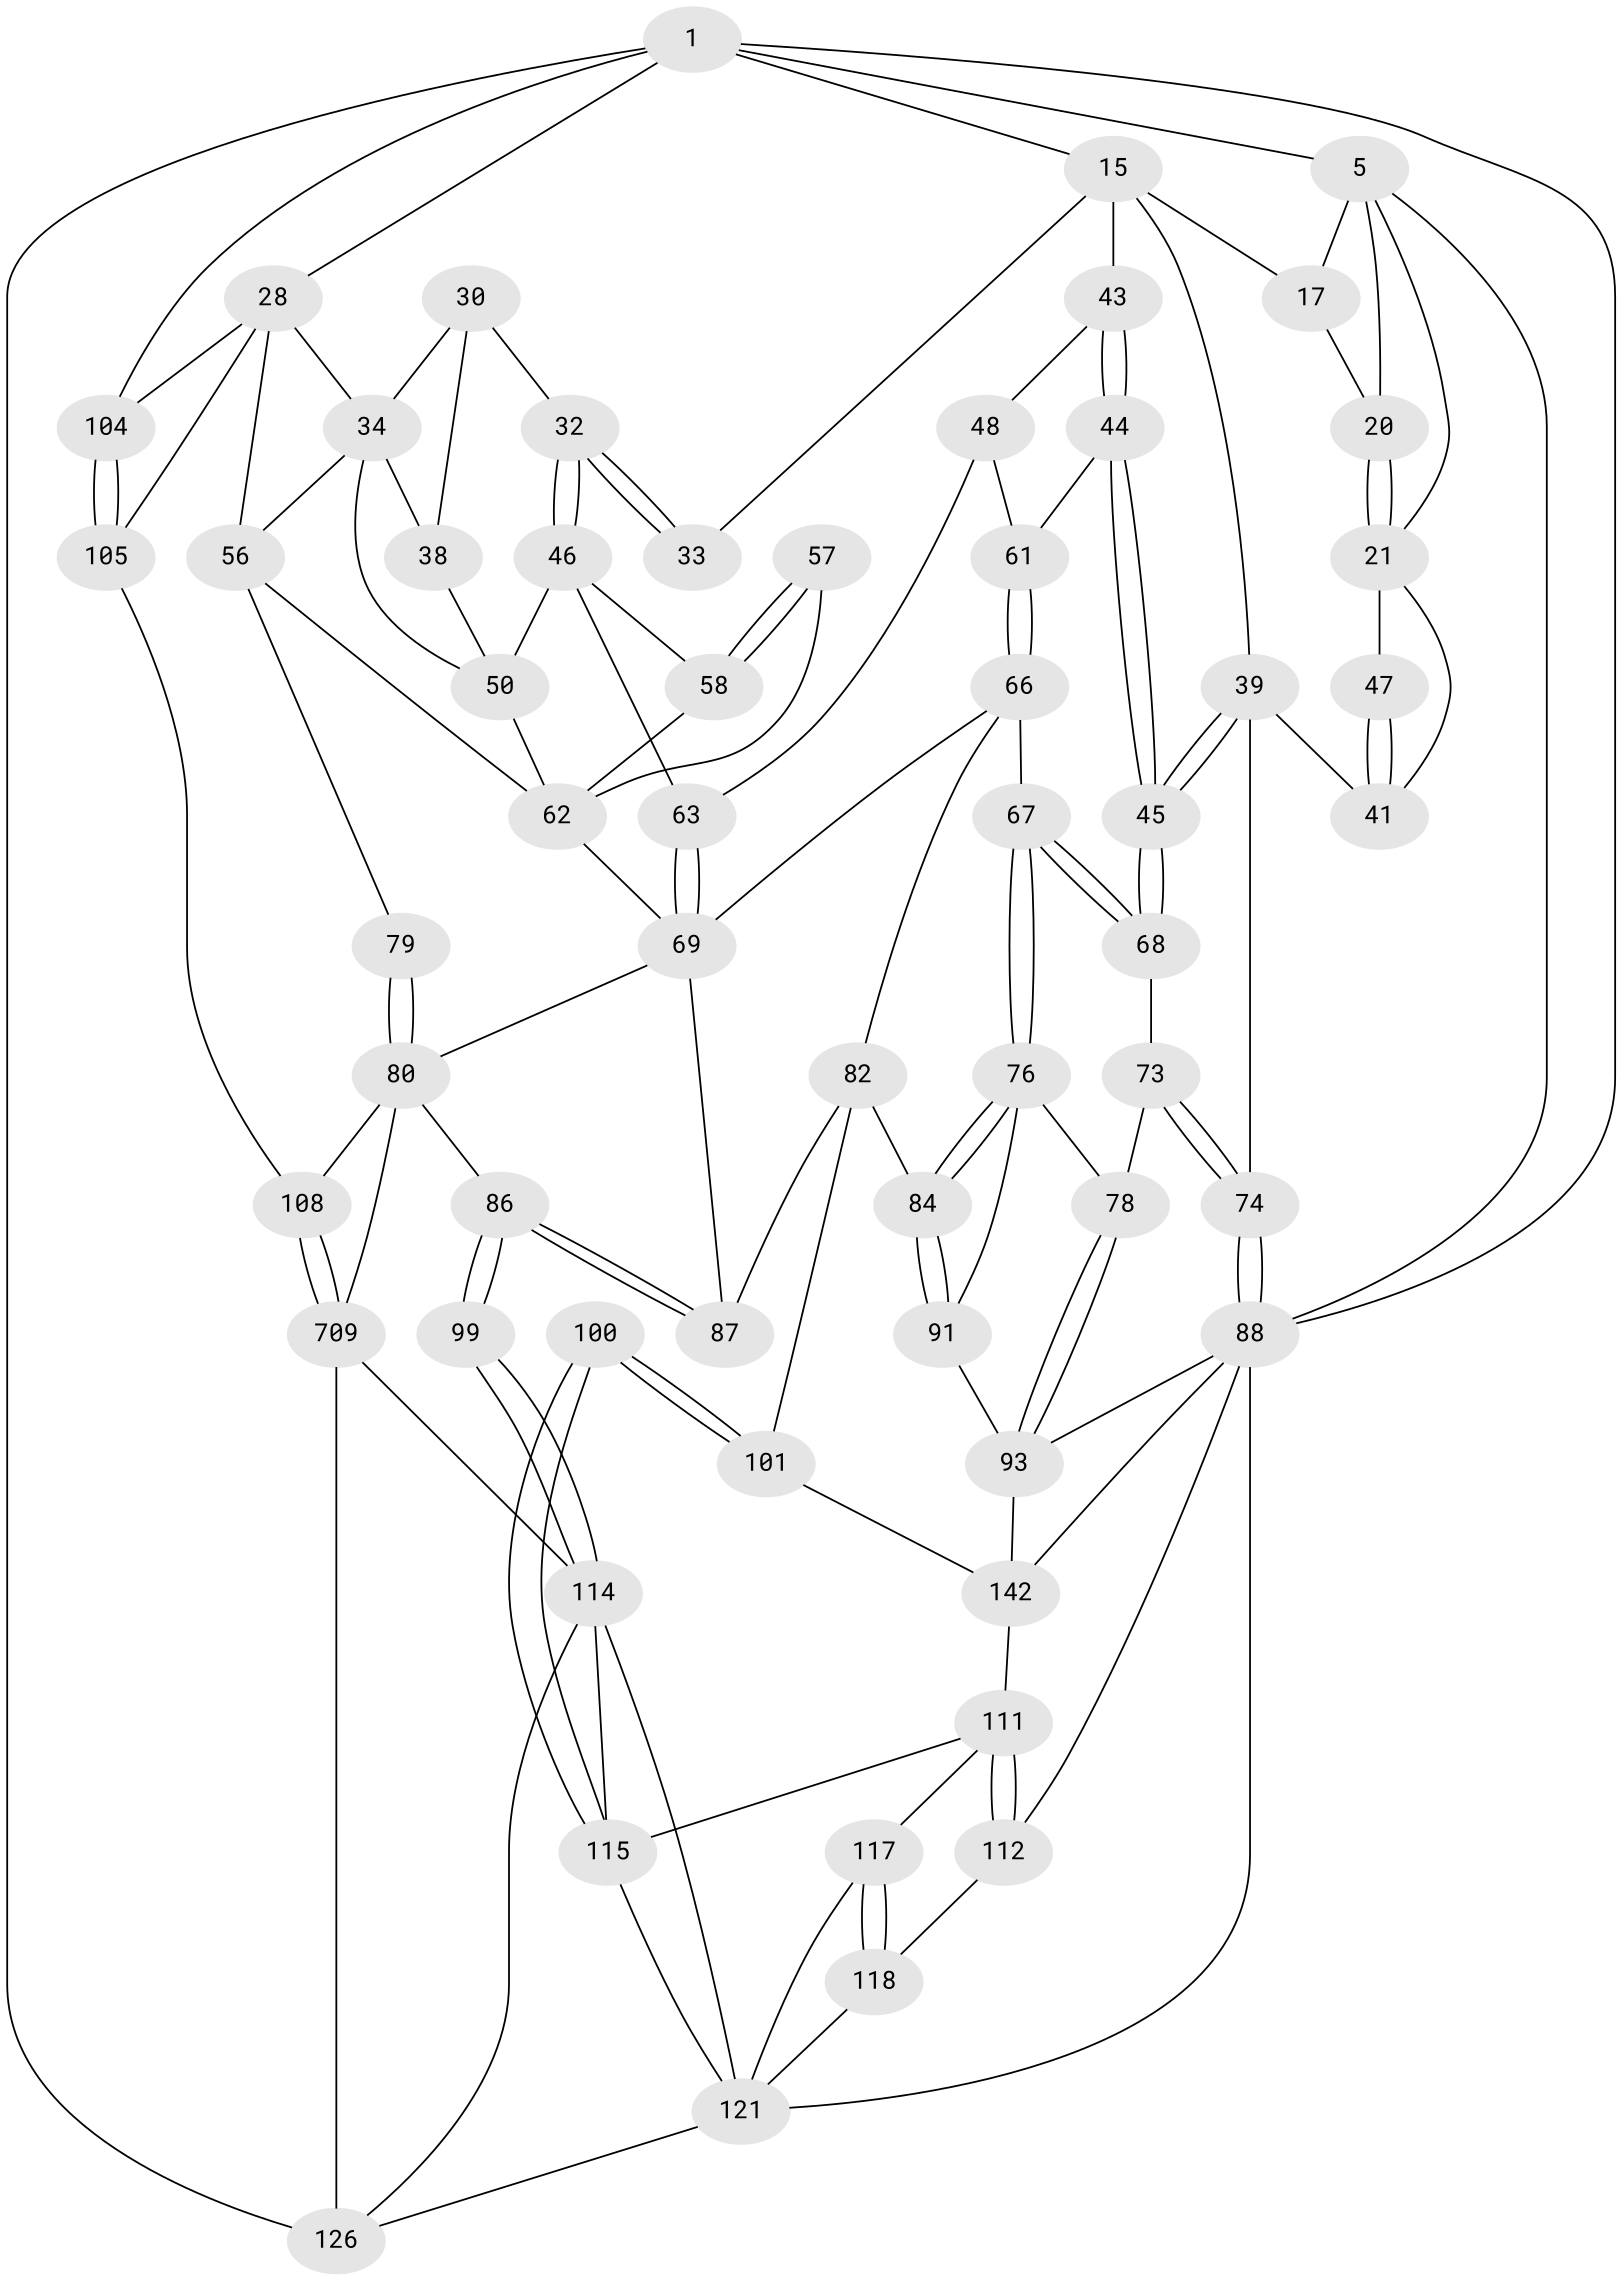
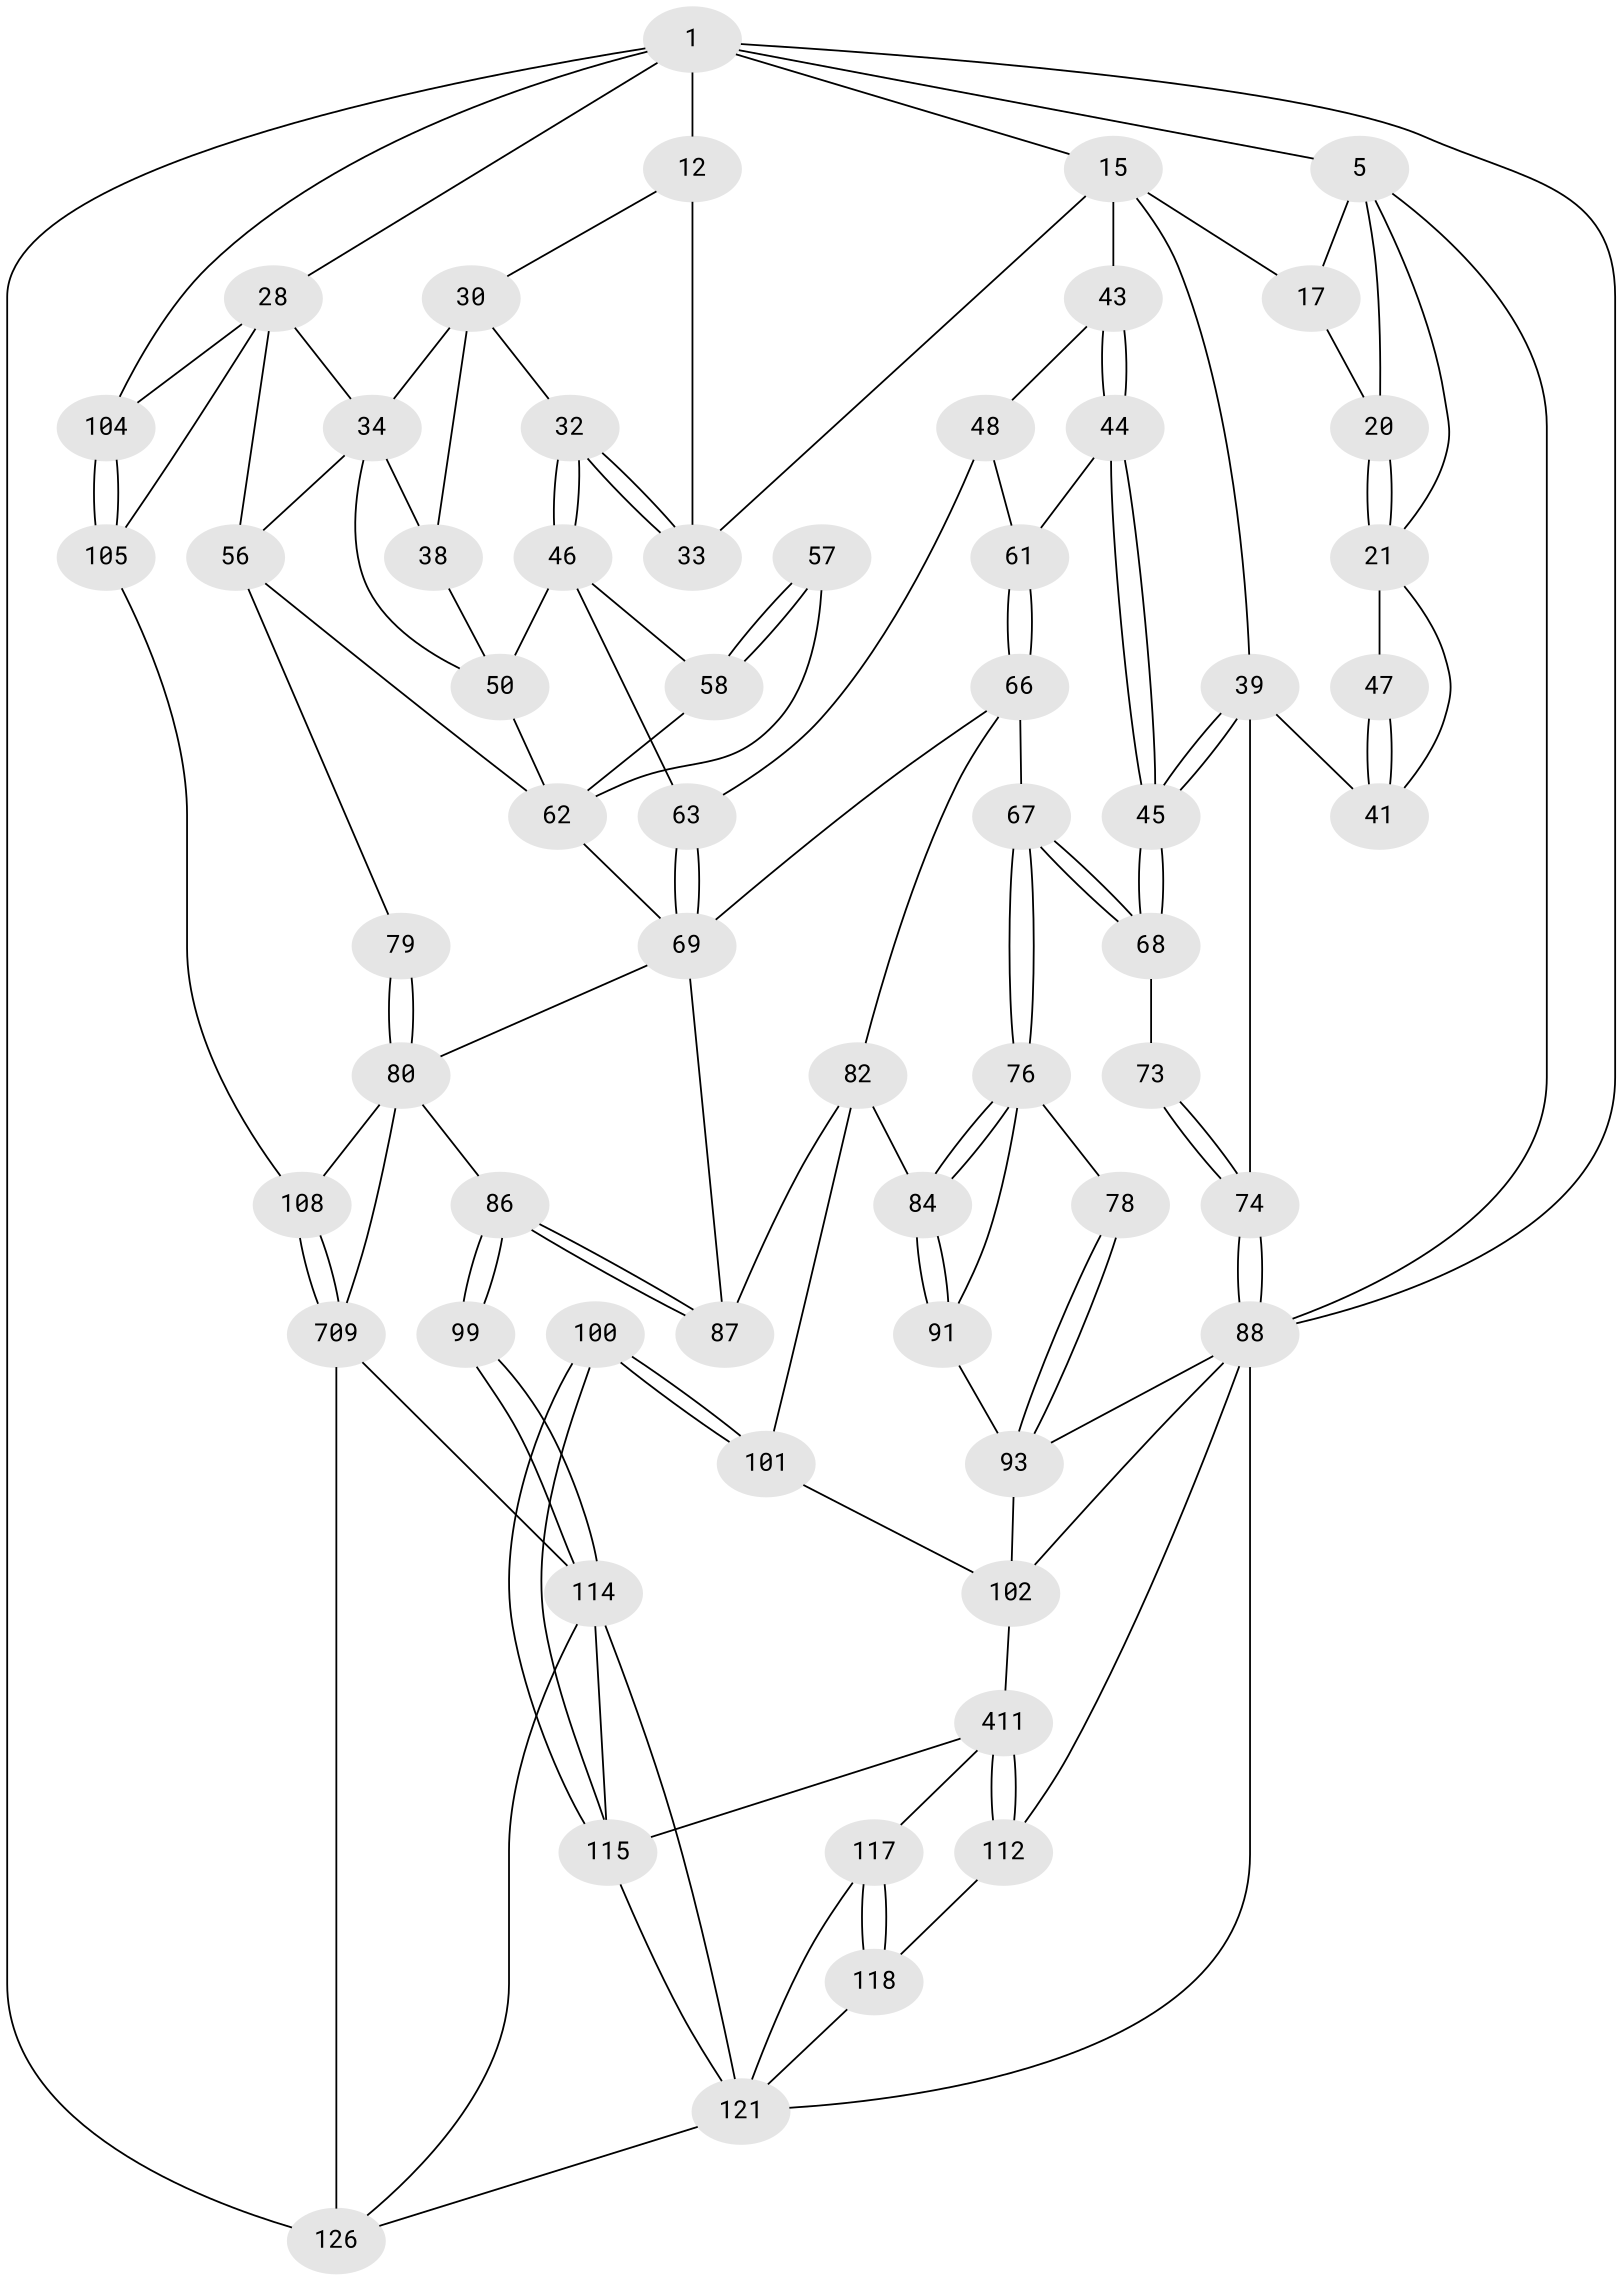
none -> (692, 169)
(1136, 1140) -> none
(1011, 1594) -> (1011, 1594)
(1004, 1723) -> (1004, 1723)
